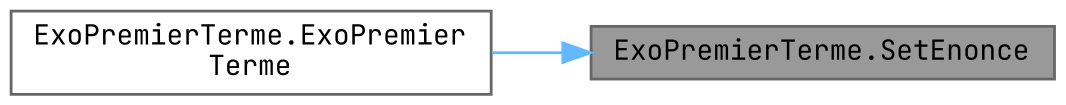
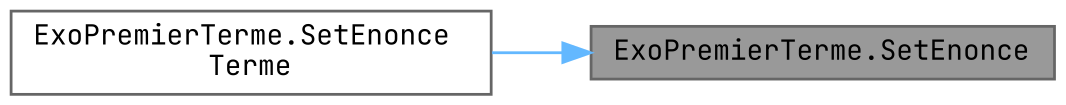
(251, 53) -> (251, 53)
